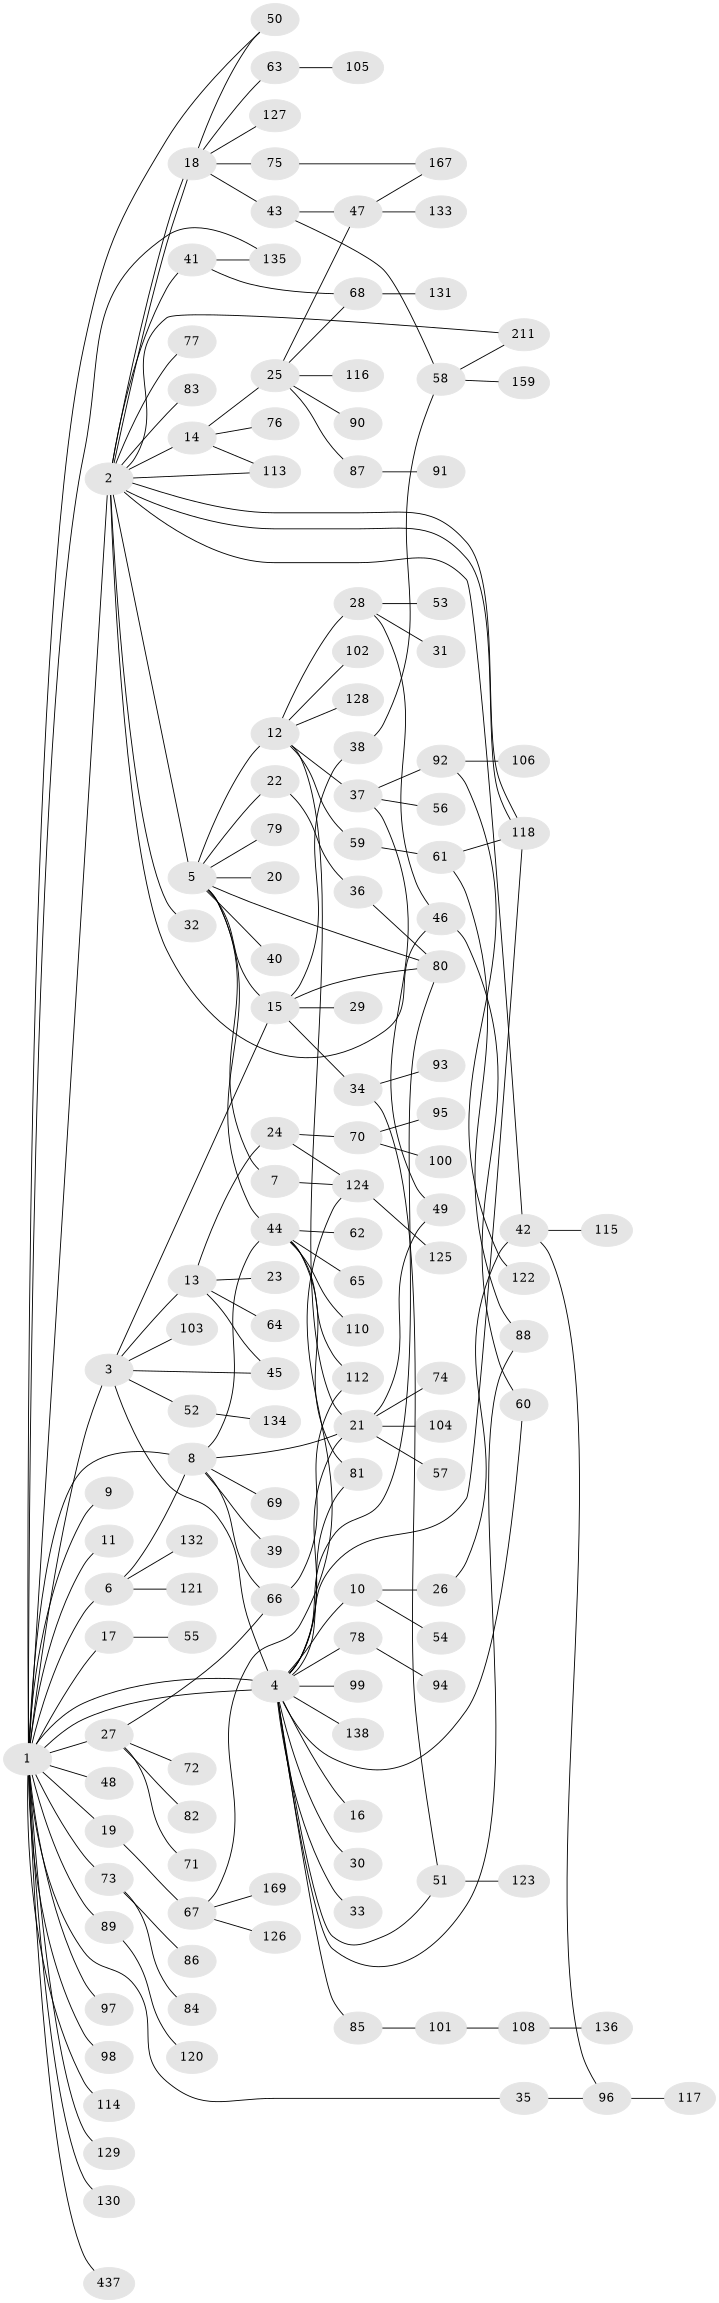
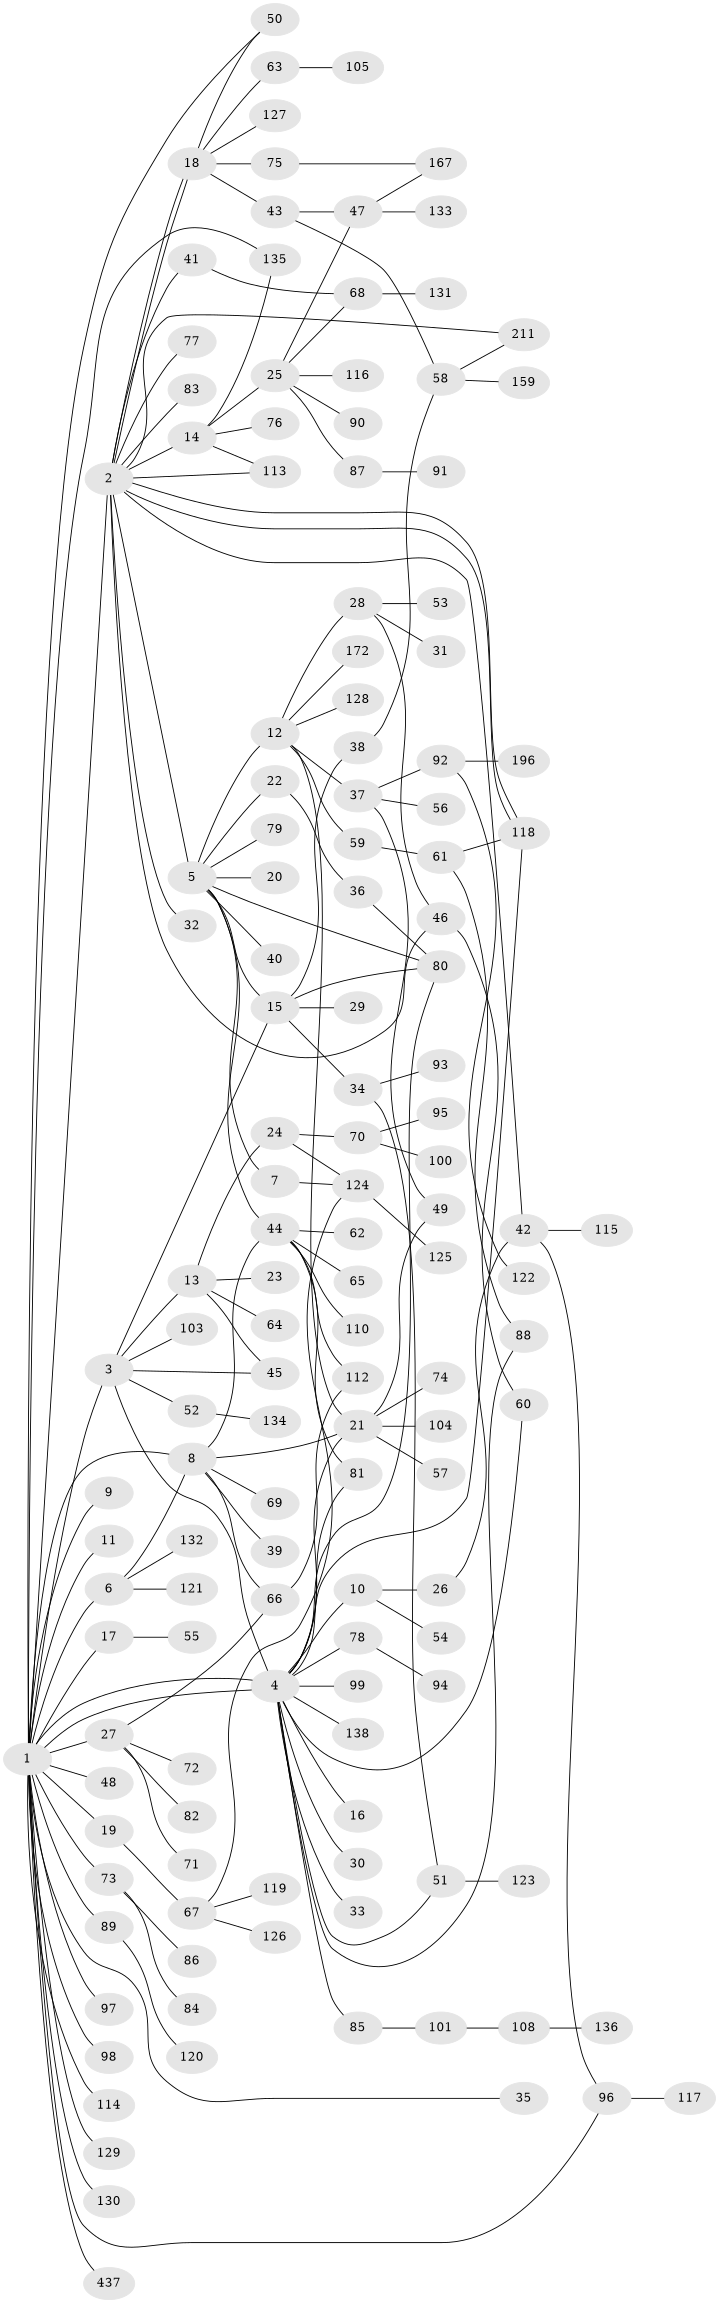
(233, 260) -> (247, 354)
(358, 652) -> (358, 652)
(524, 761) -> (524, 761)
(275, 1889) -> (275, 1889)
(566, 2098) -> (138, 2247)
